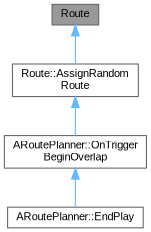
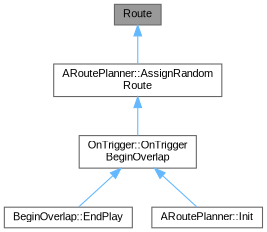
(75, 80) -> (138, 80)
(75, 152) -> (138, 152)
(75, 217) -> (68, 217)
none -> (207, 217)
